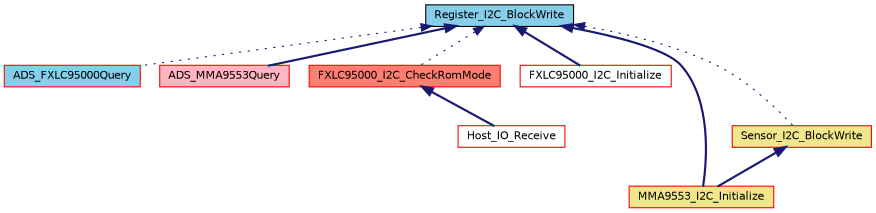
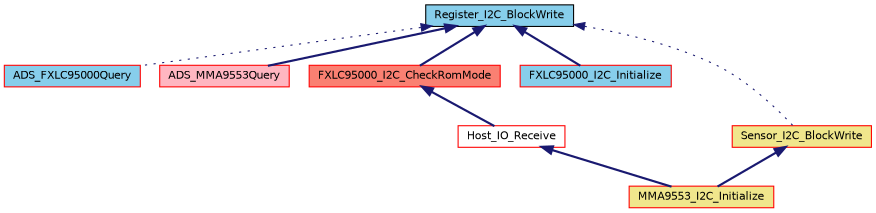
(447, 49) -> (447, 49)
(684, 70) -> (612, 168)
(596, 76) -> (596, 76)
